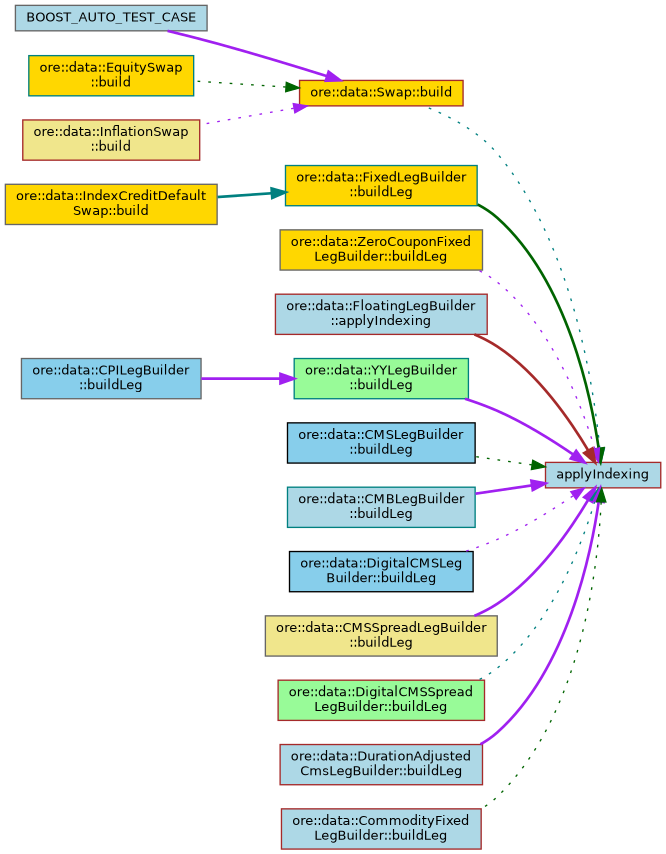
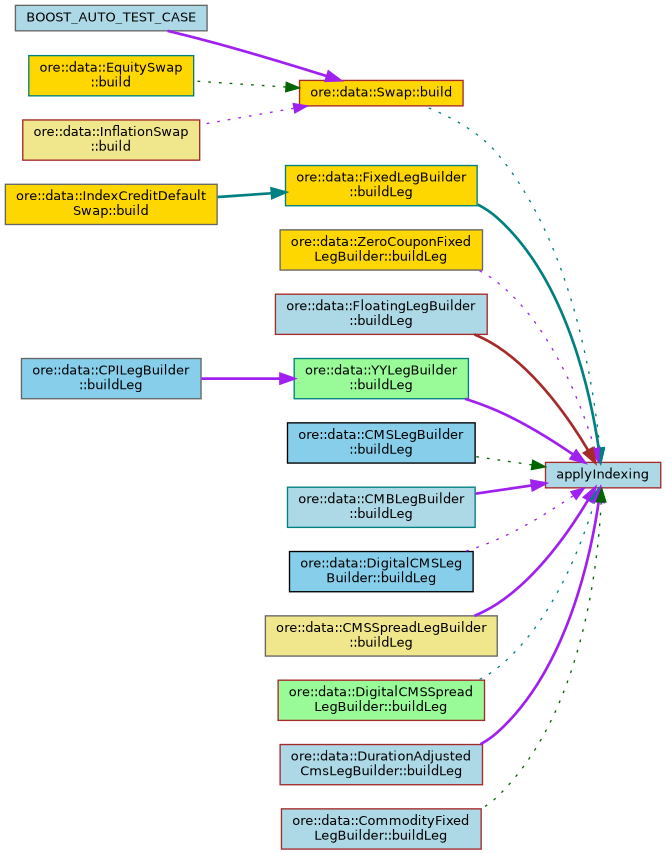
(381, 314) -> (381, 314)
(562, 314) -> (562, 314)
